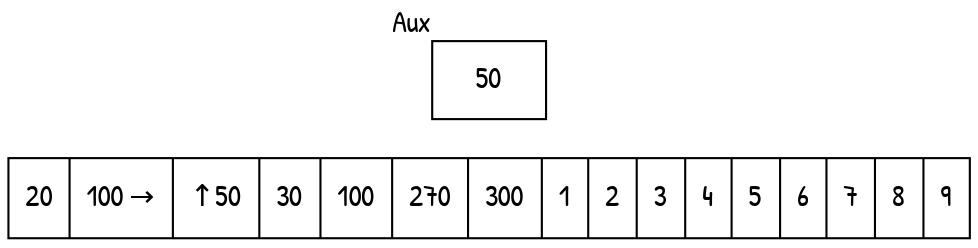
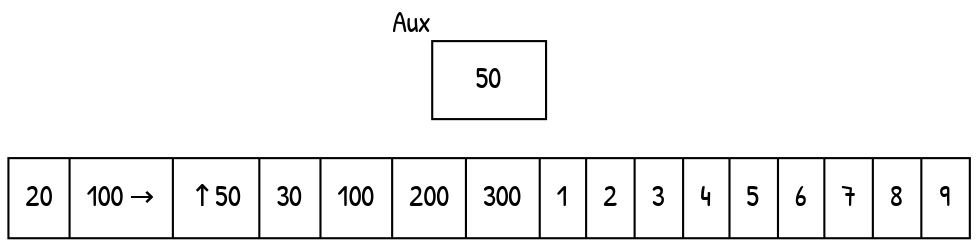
(430, 197) -> (429, 197)
